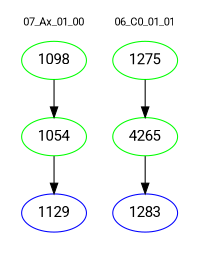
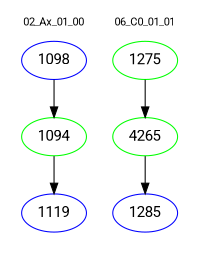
(54, 23) -> (54, 23)
(54, 60) -> (54, 60)
(54, 137) -> (54, 137)
(54, 213) -> (54, 213)
(145, 213) -> (145, 213)
